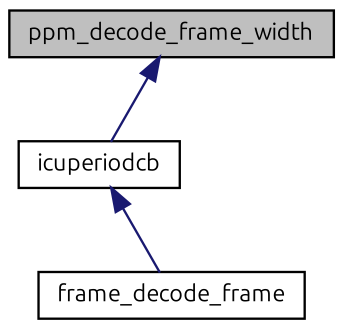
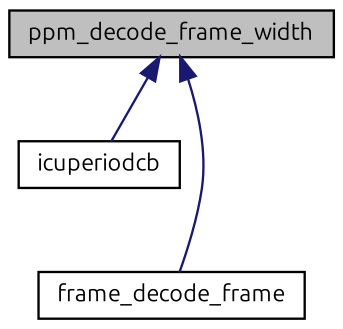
(141, 240) -> (203, 177)
